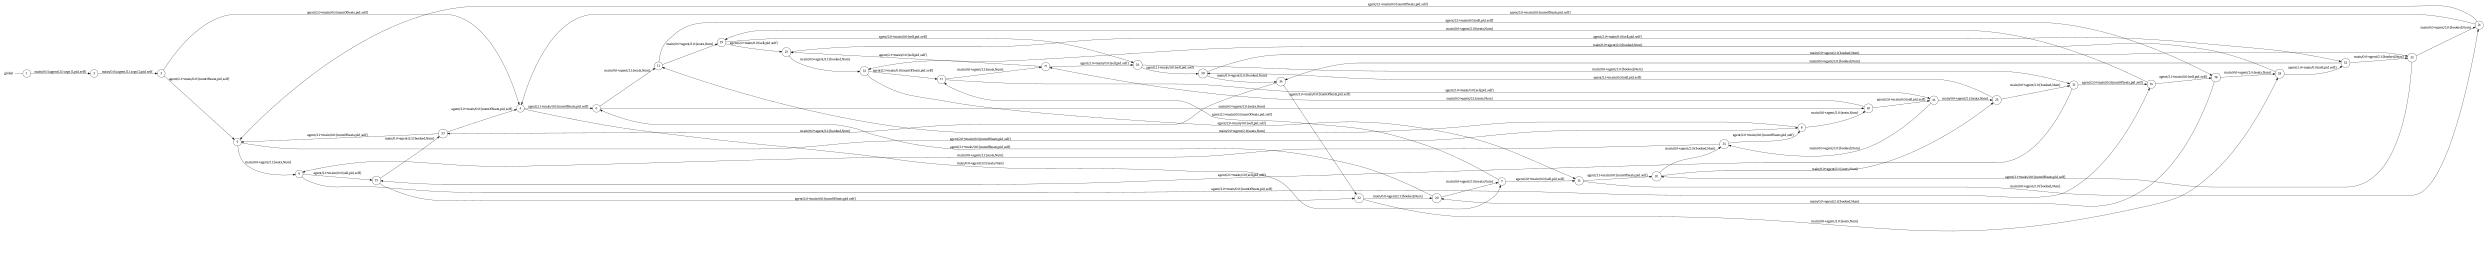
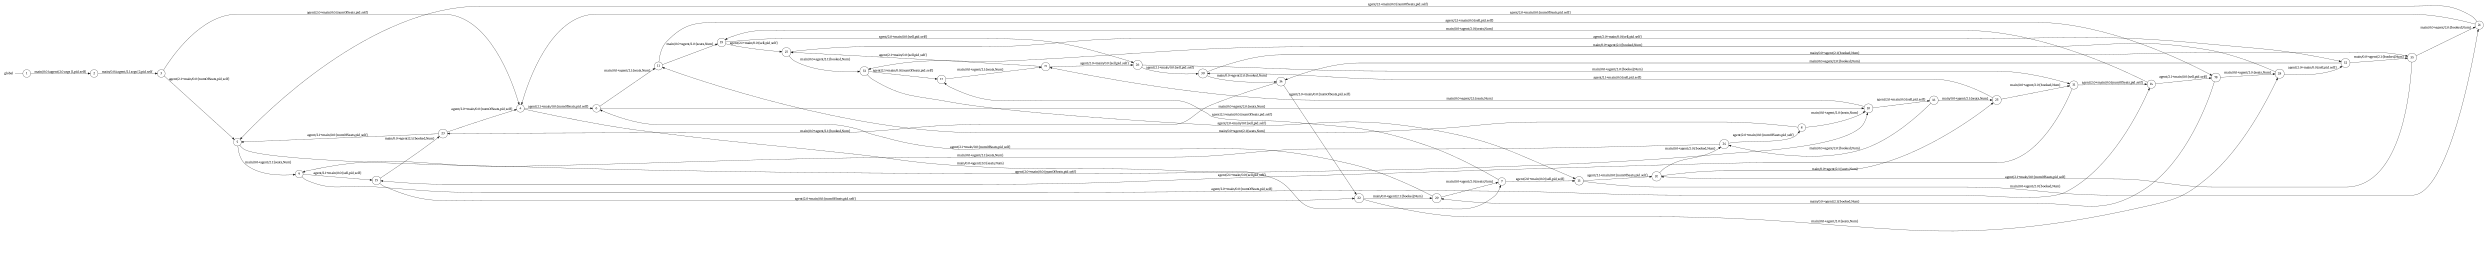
(1437, 92) -> none
(1018, 141) -> (1058, 173)
